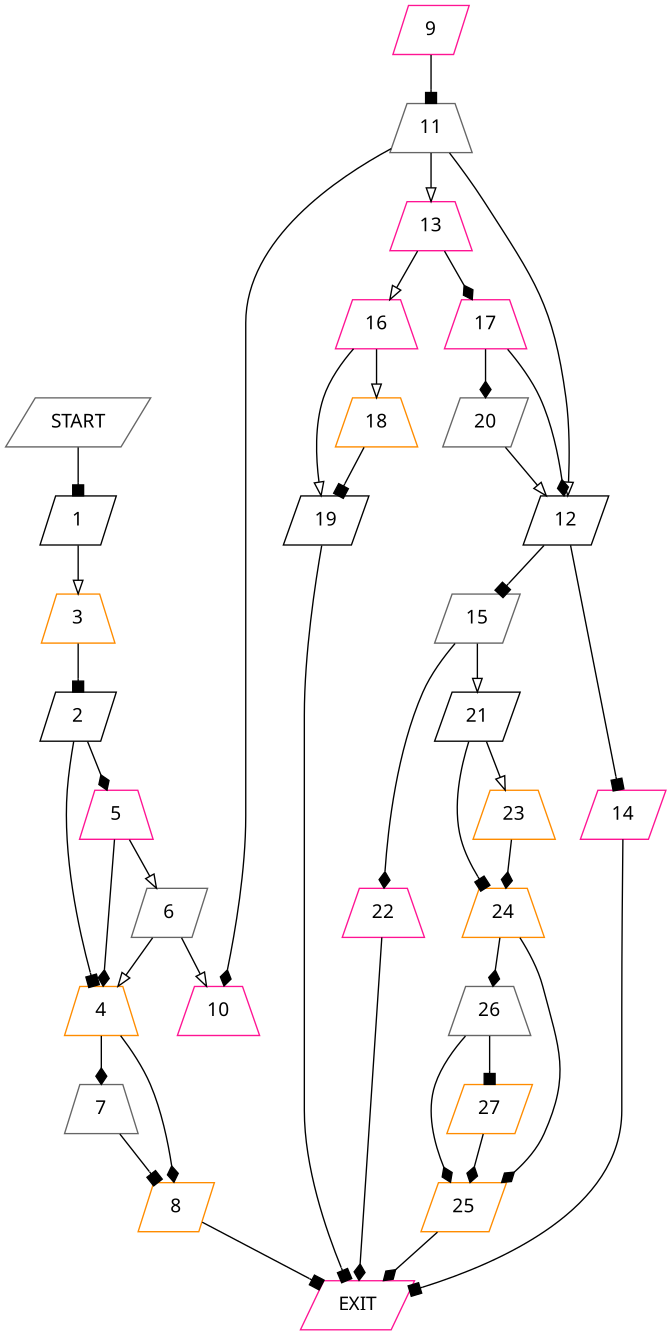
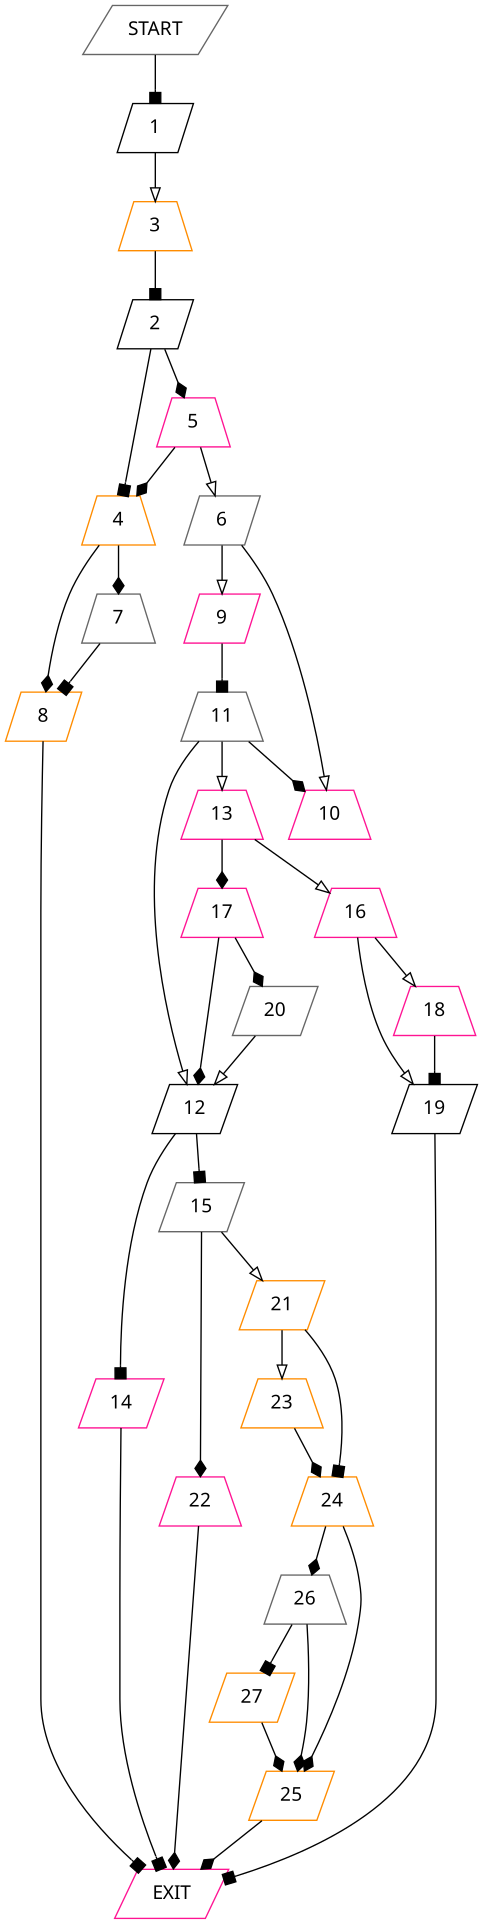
(377, 422) -> (435, 1011)
(477, 717) -> (282, 1305)
(139, 956) -> (222, 563)
